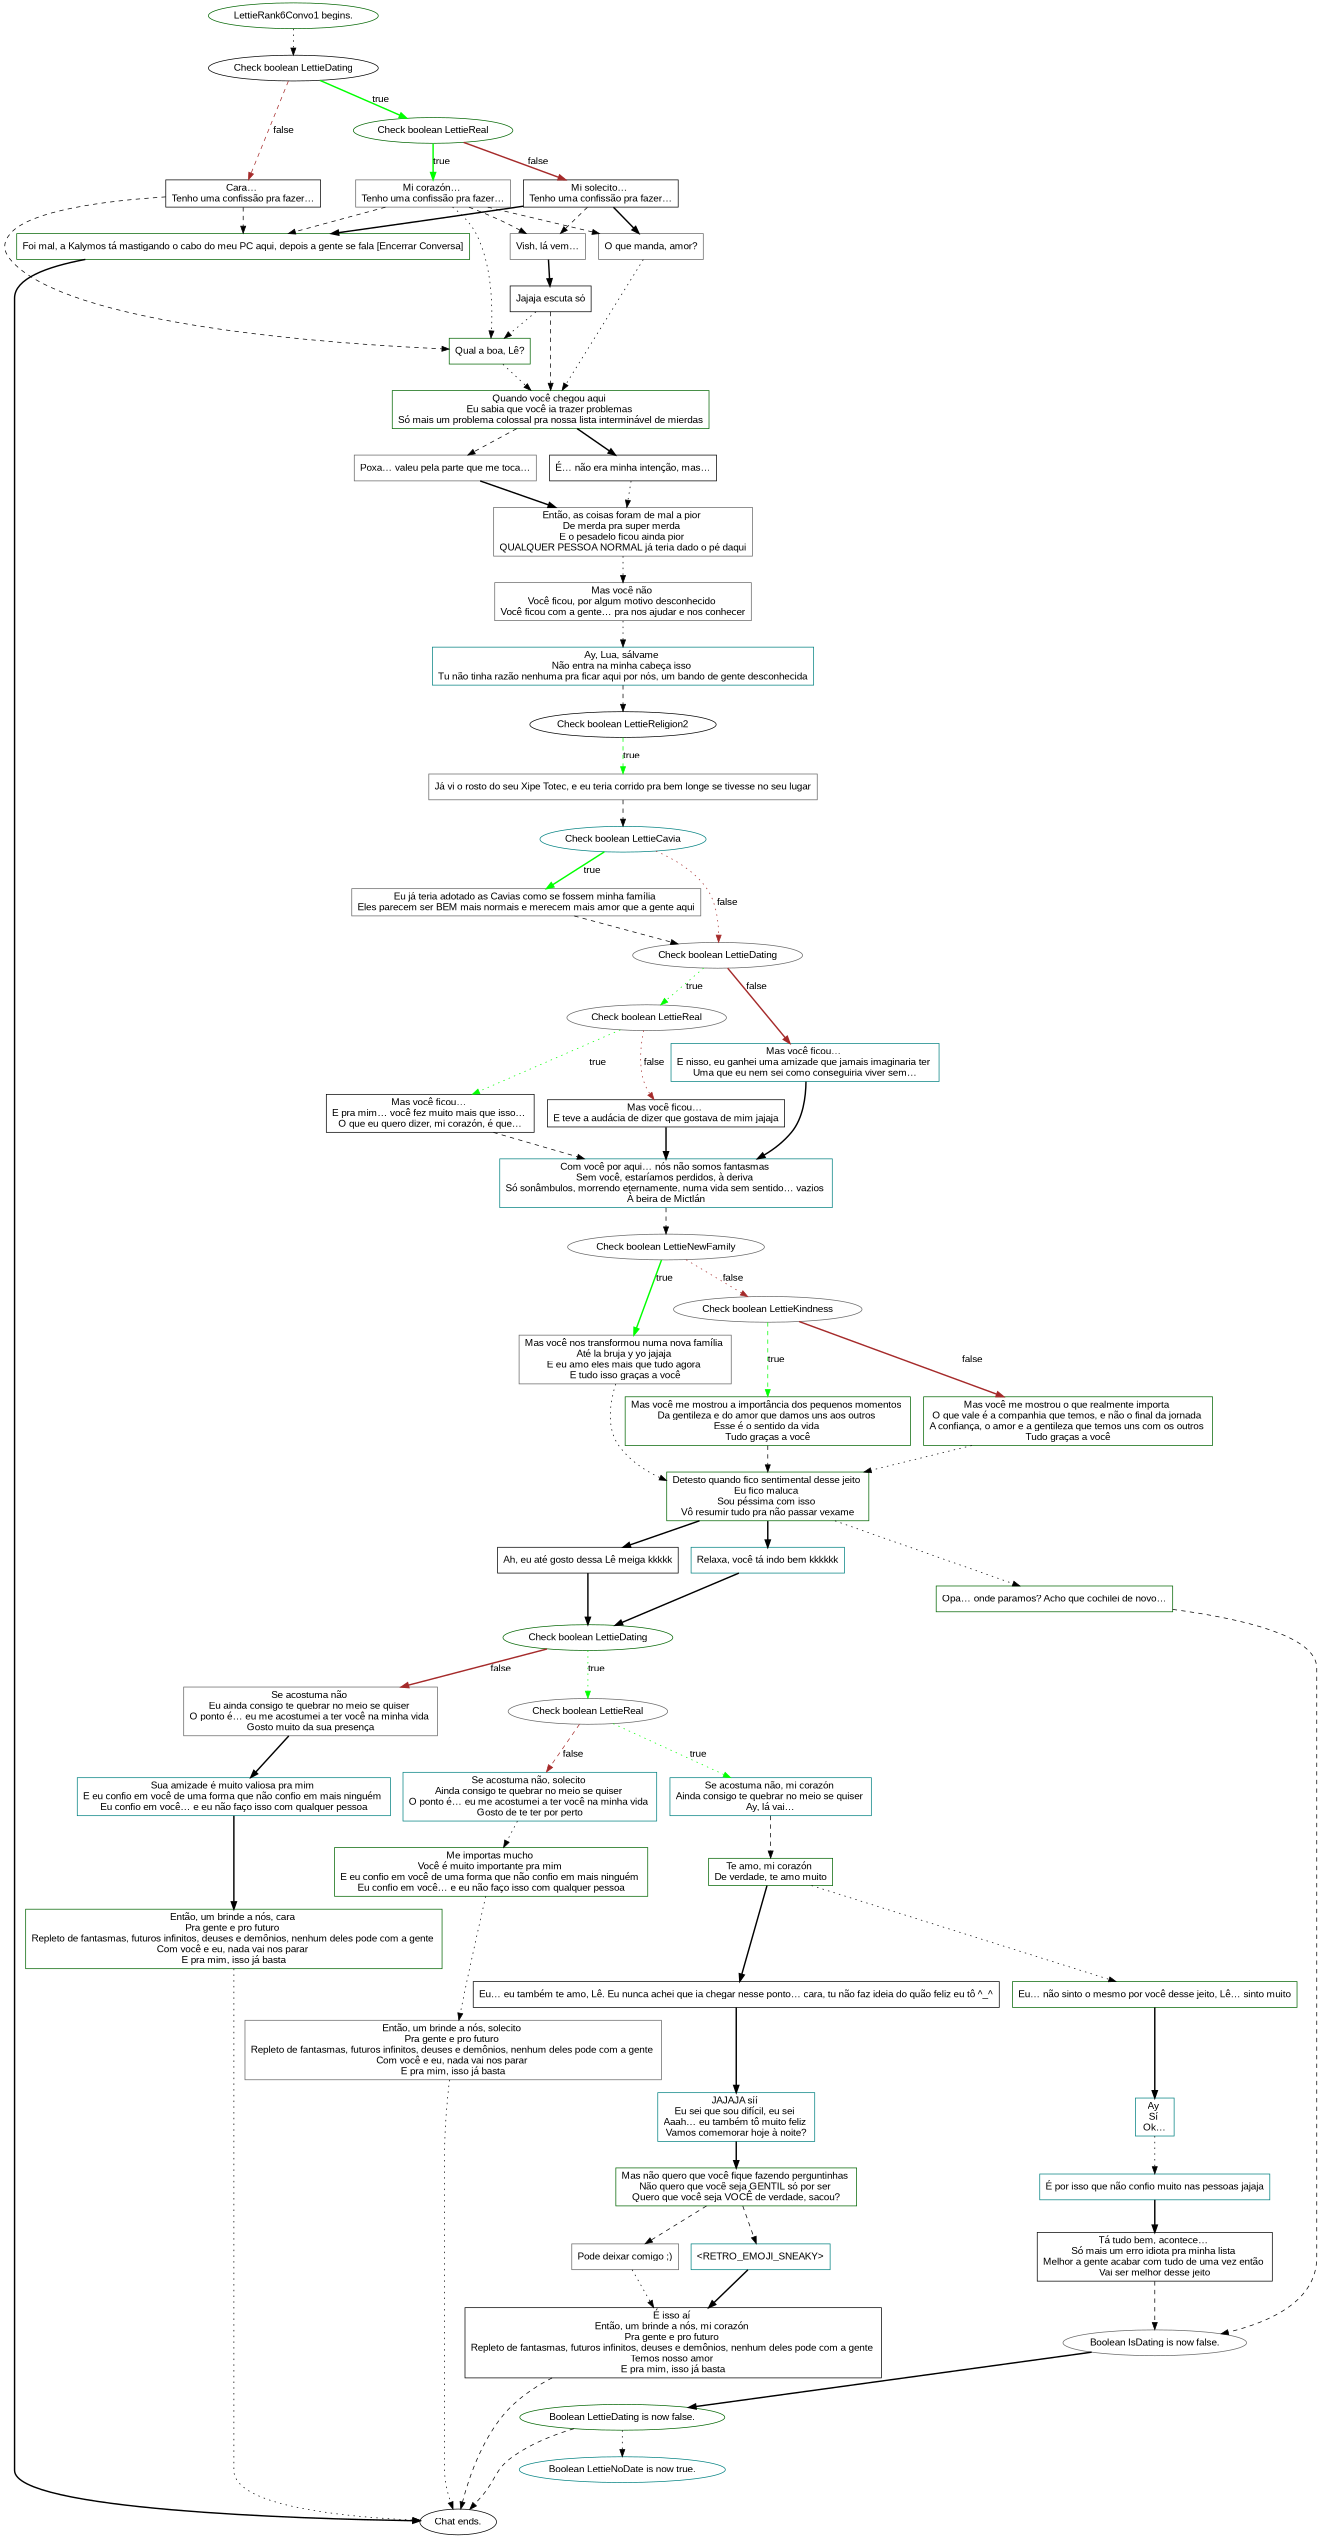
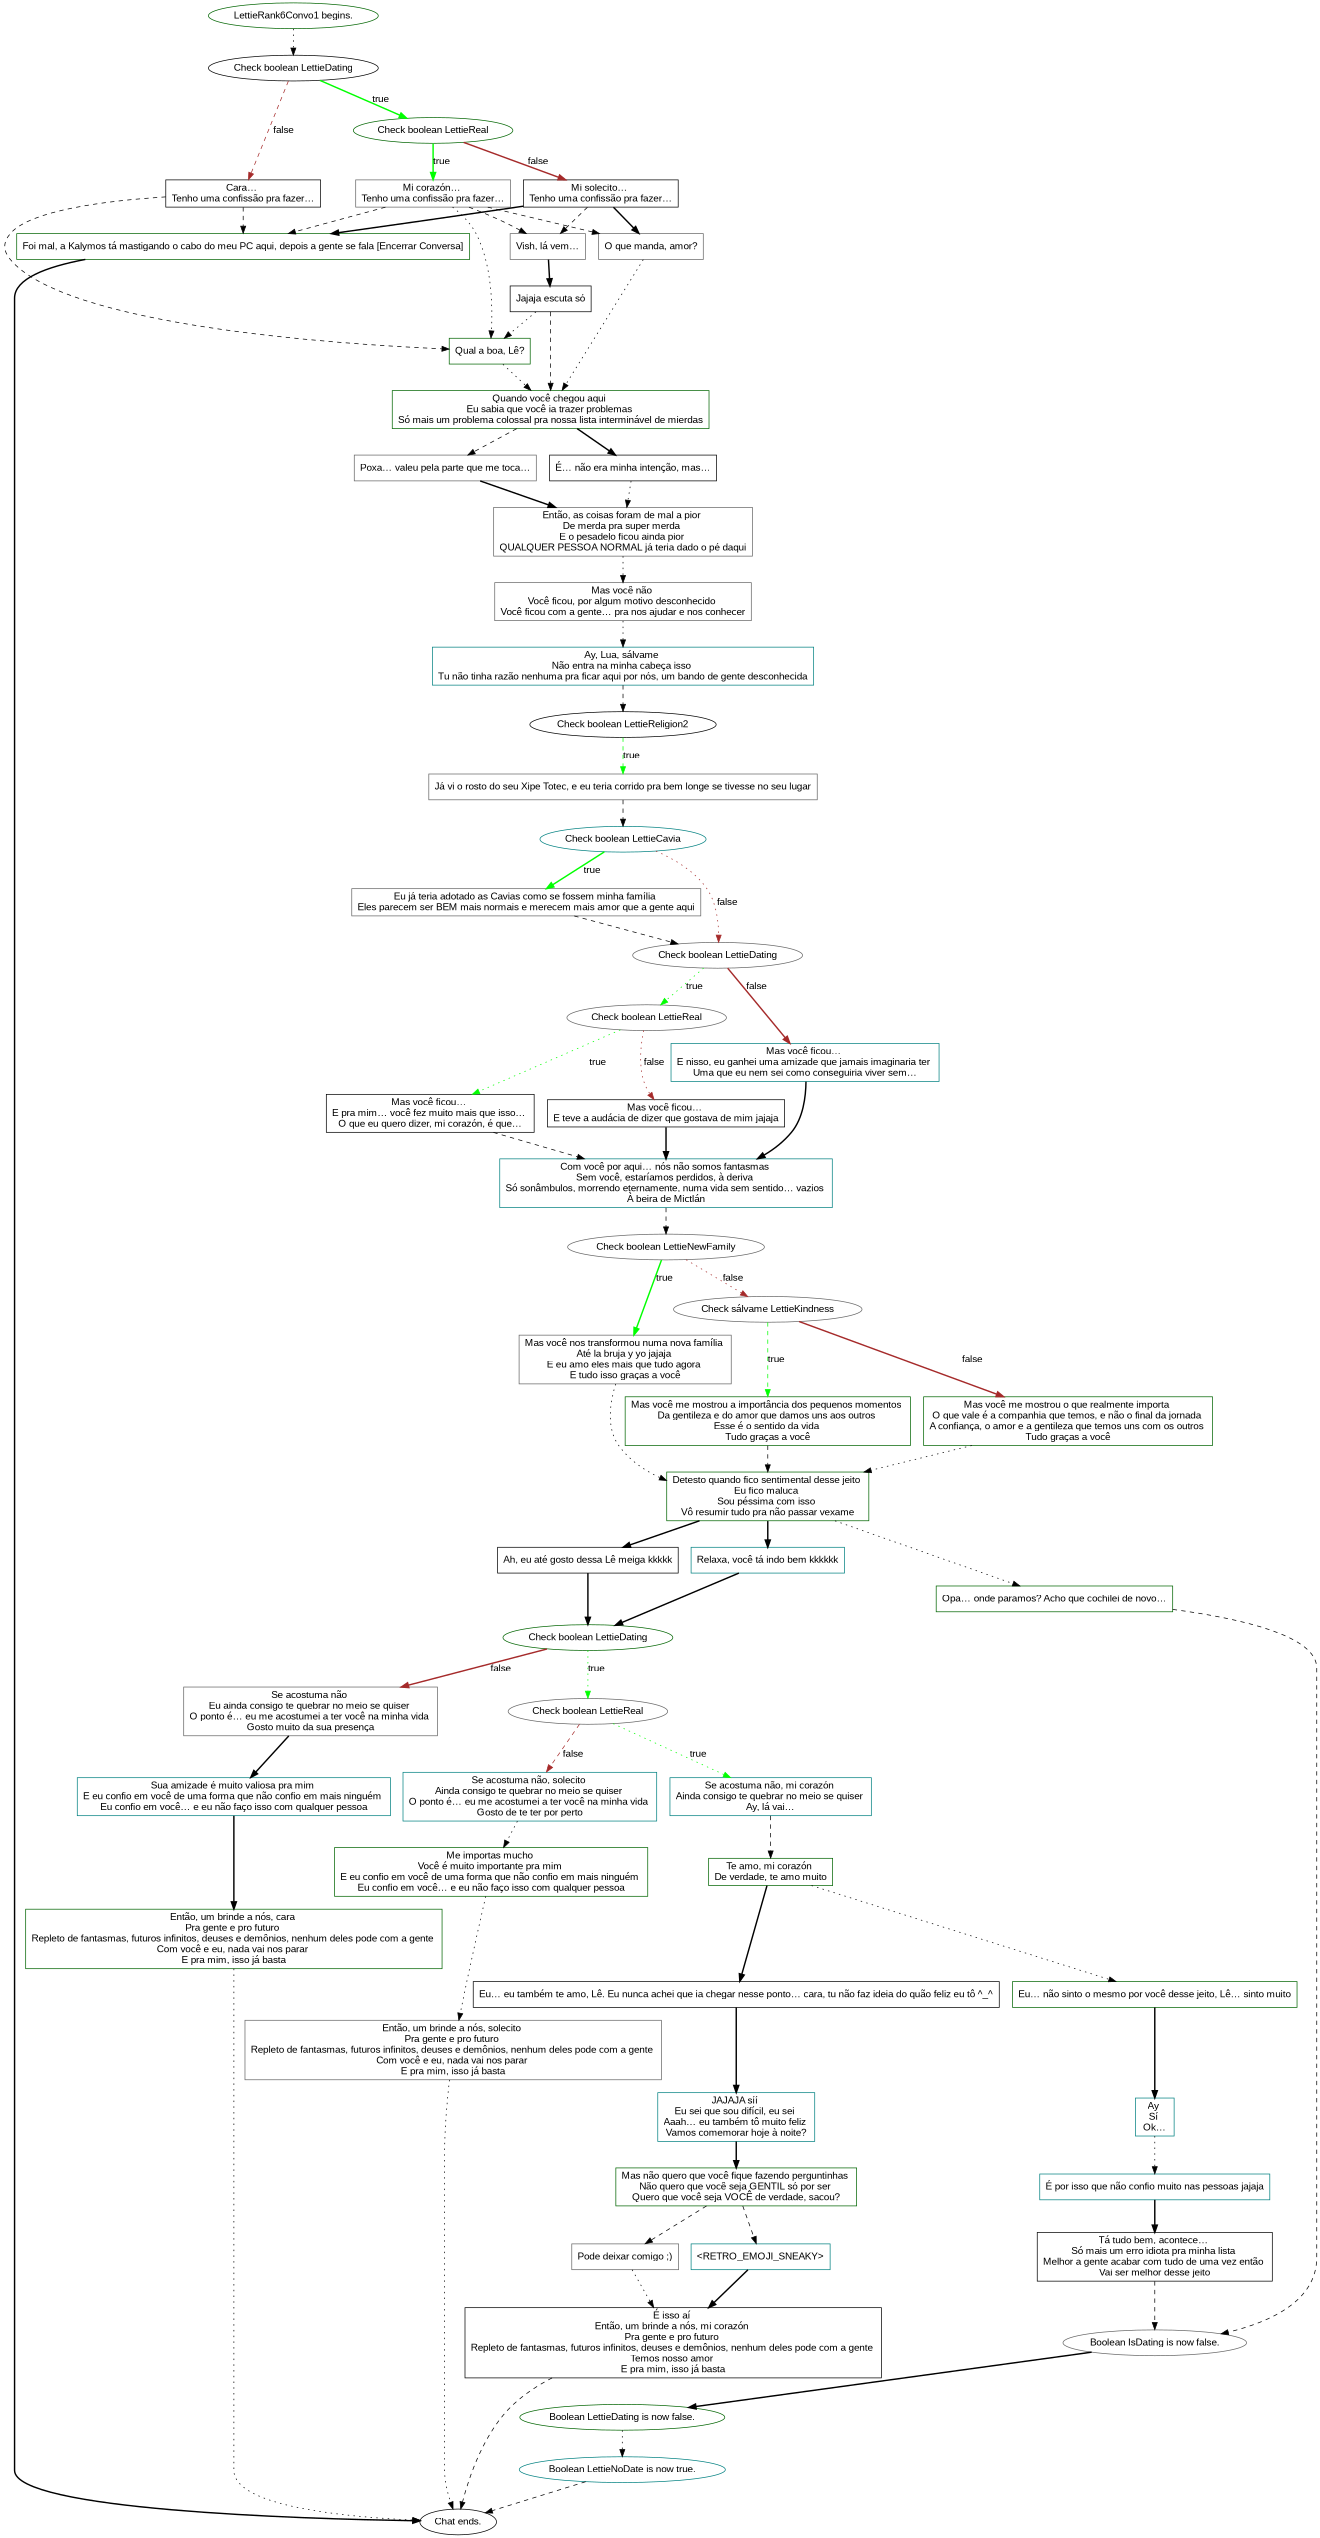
(768, 1309) -> (768, 1309)
(515, 2455) -> (539, 2496)
